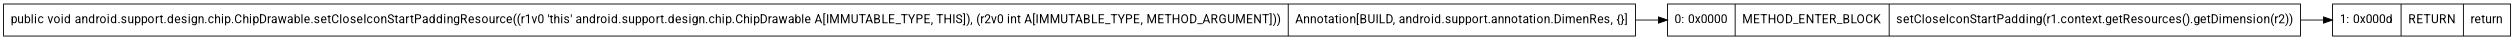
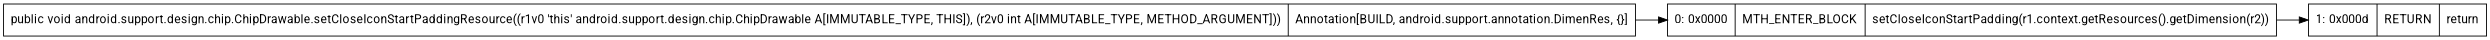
(1812, 20) -> (1800, 20)
